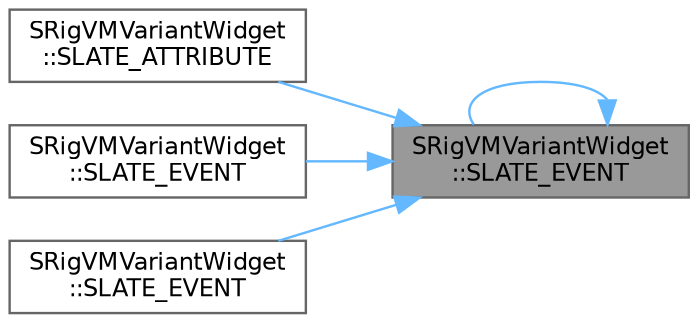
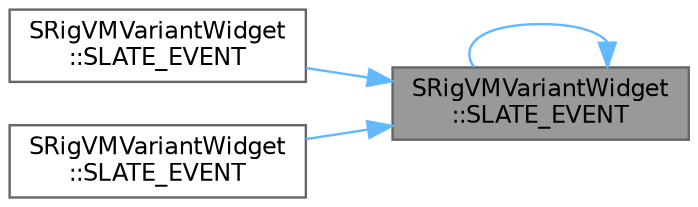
(158, 46) -> none
